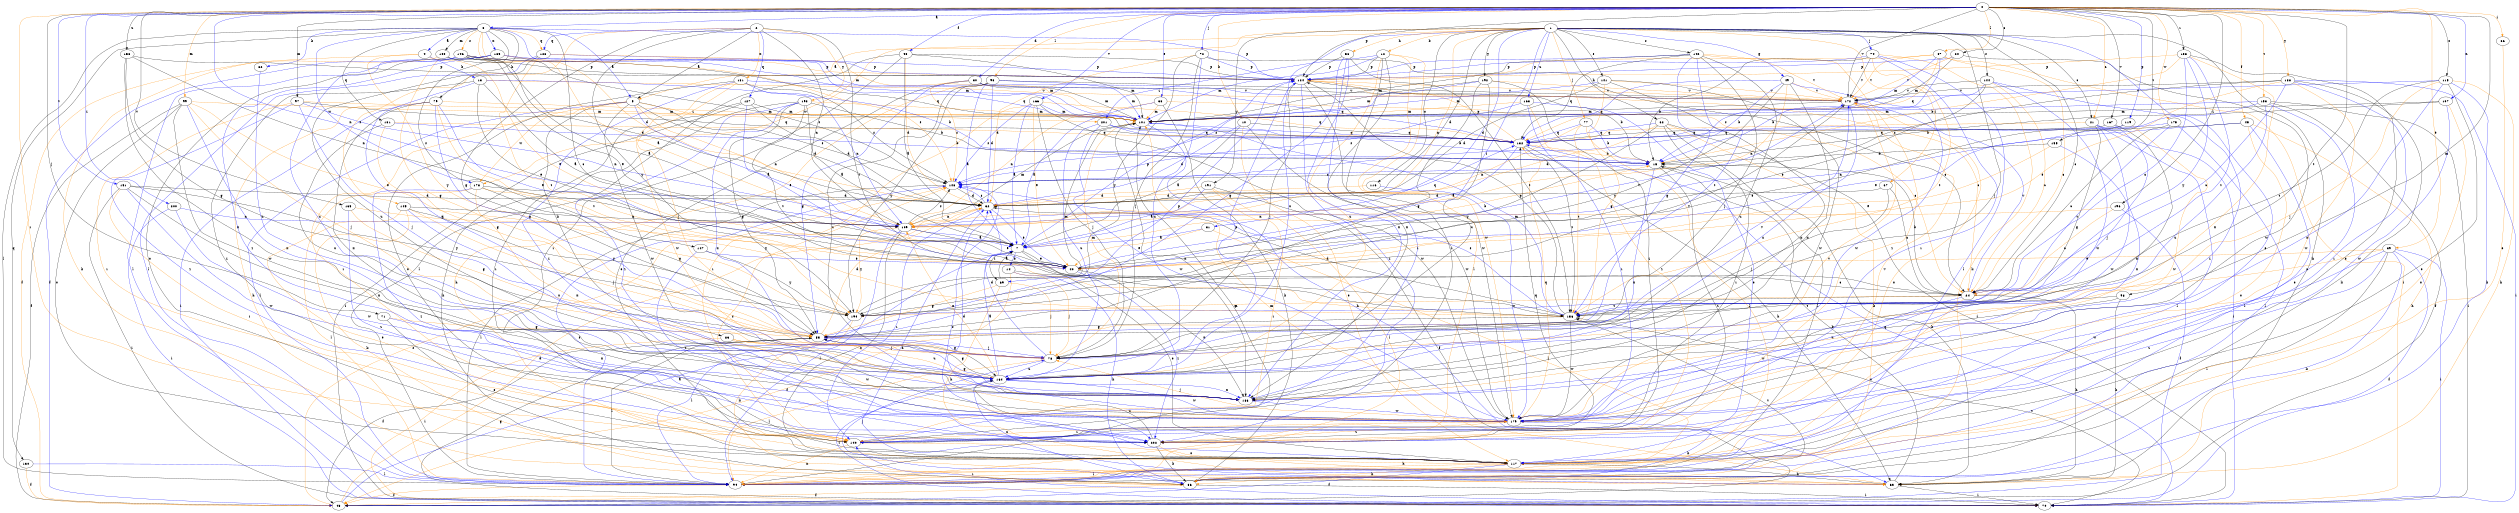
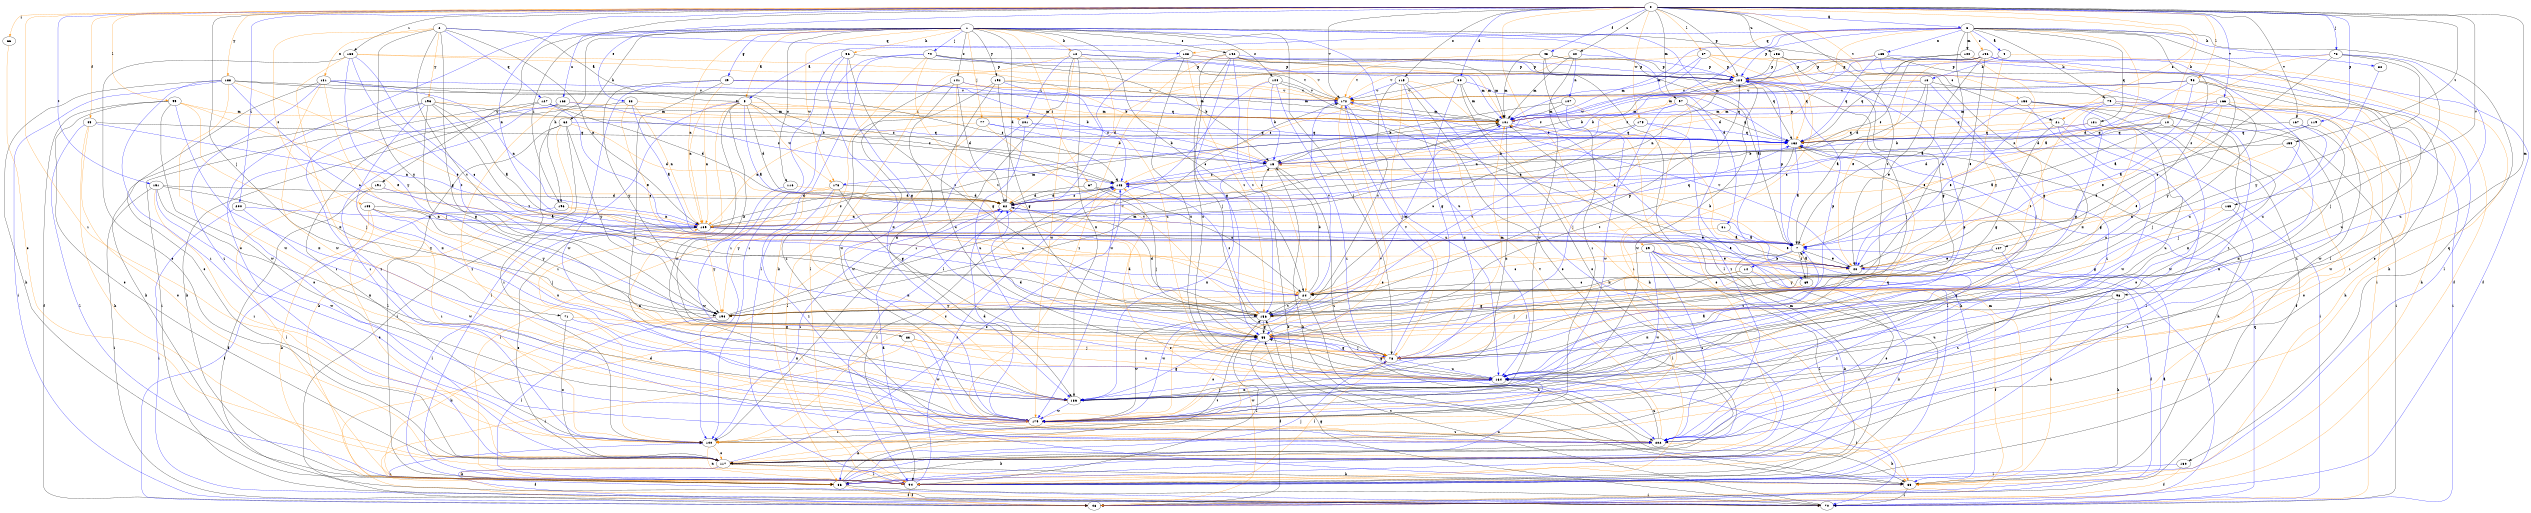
(2267, 10) -> (1574, 77)
(192, 54) -> (113, 54)
(2245, 98) -> (617, 38)
